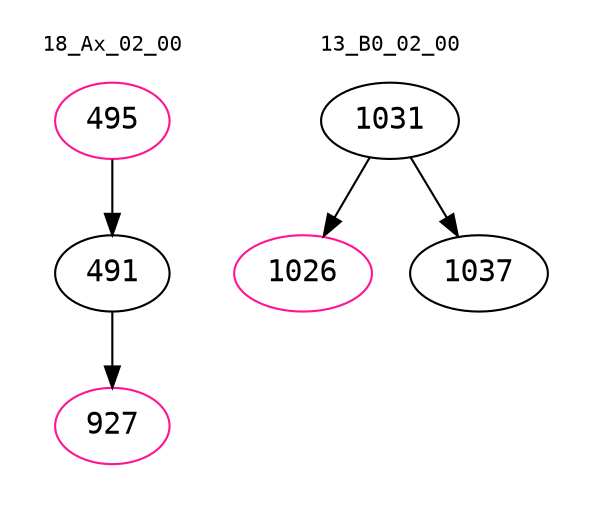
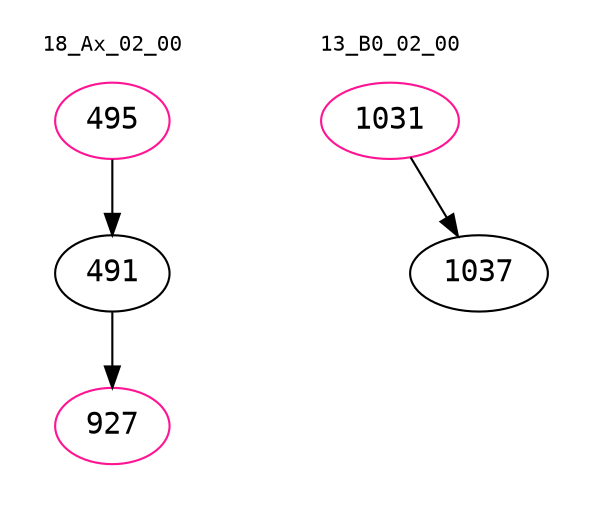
(390, 121) -> (390, 121)
(303, 273) -> none
